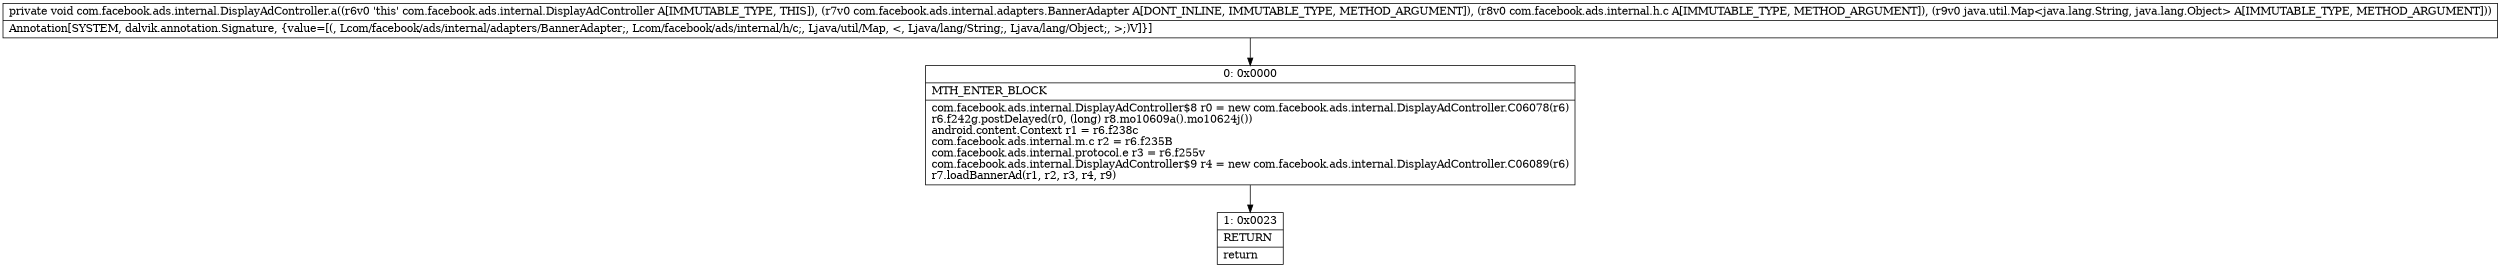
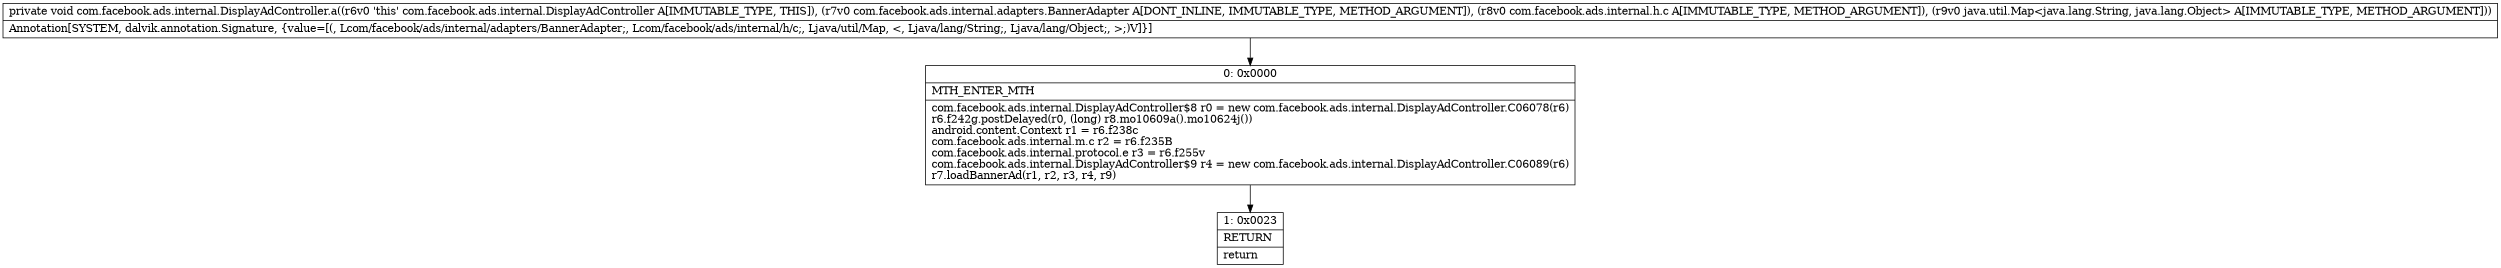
(989, 91) -> (983, 91)
